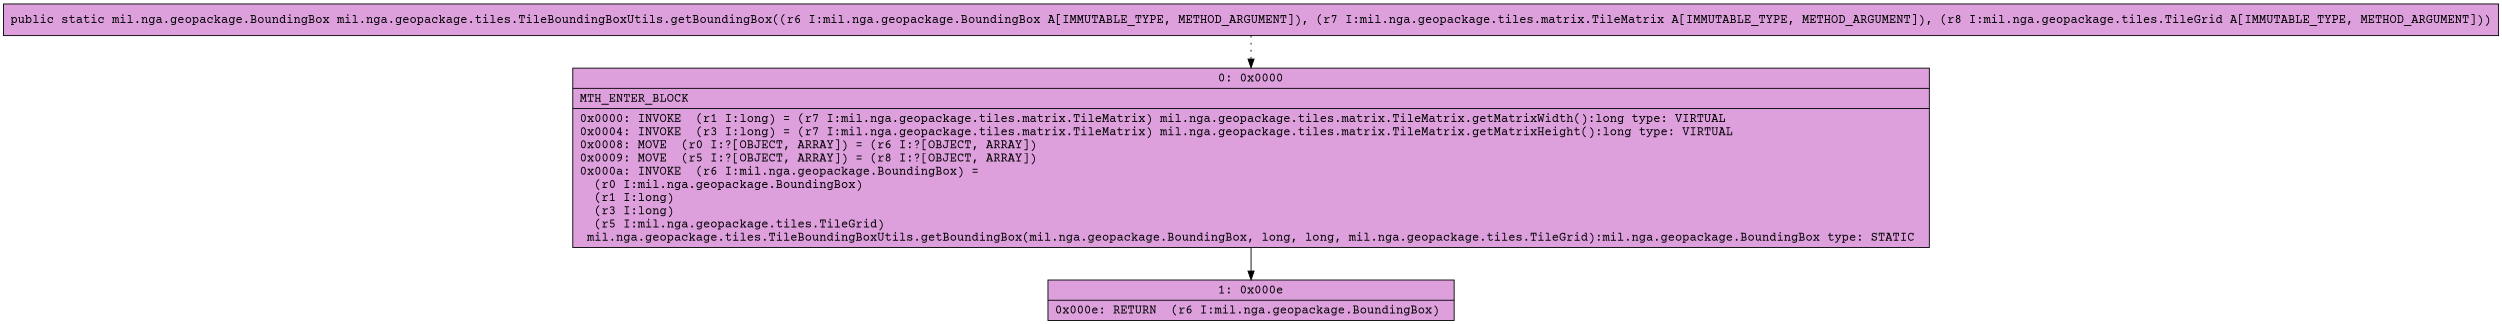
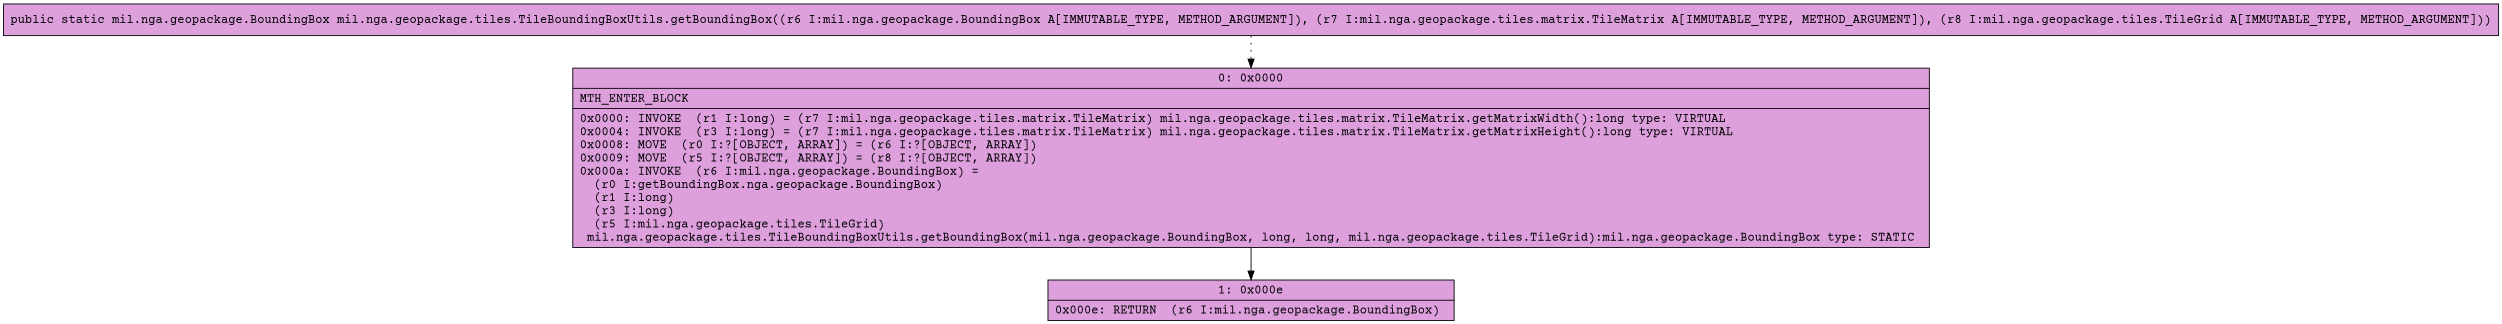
(721, 184) -> (761, 184)
